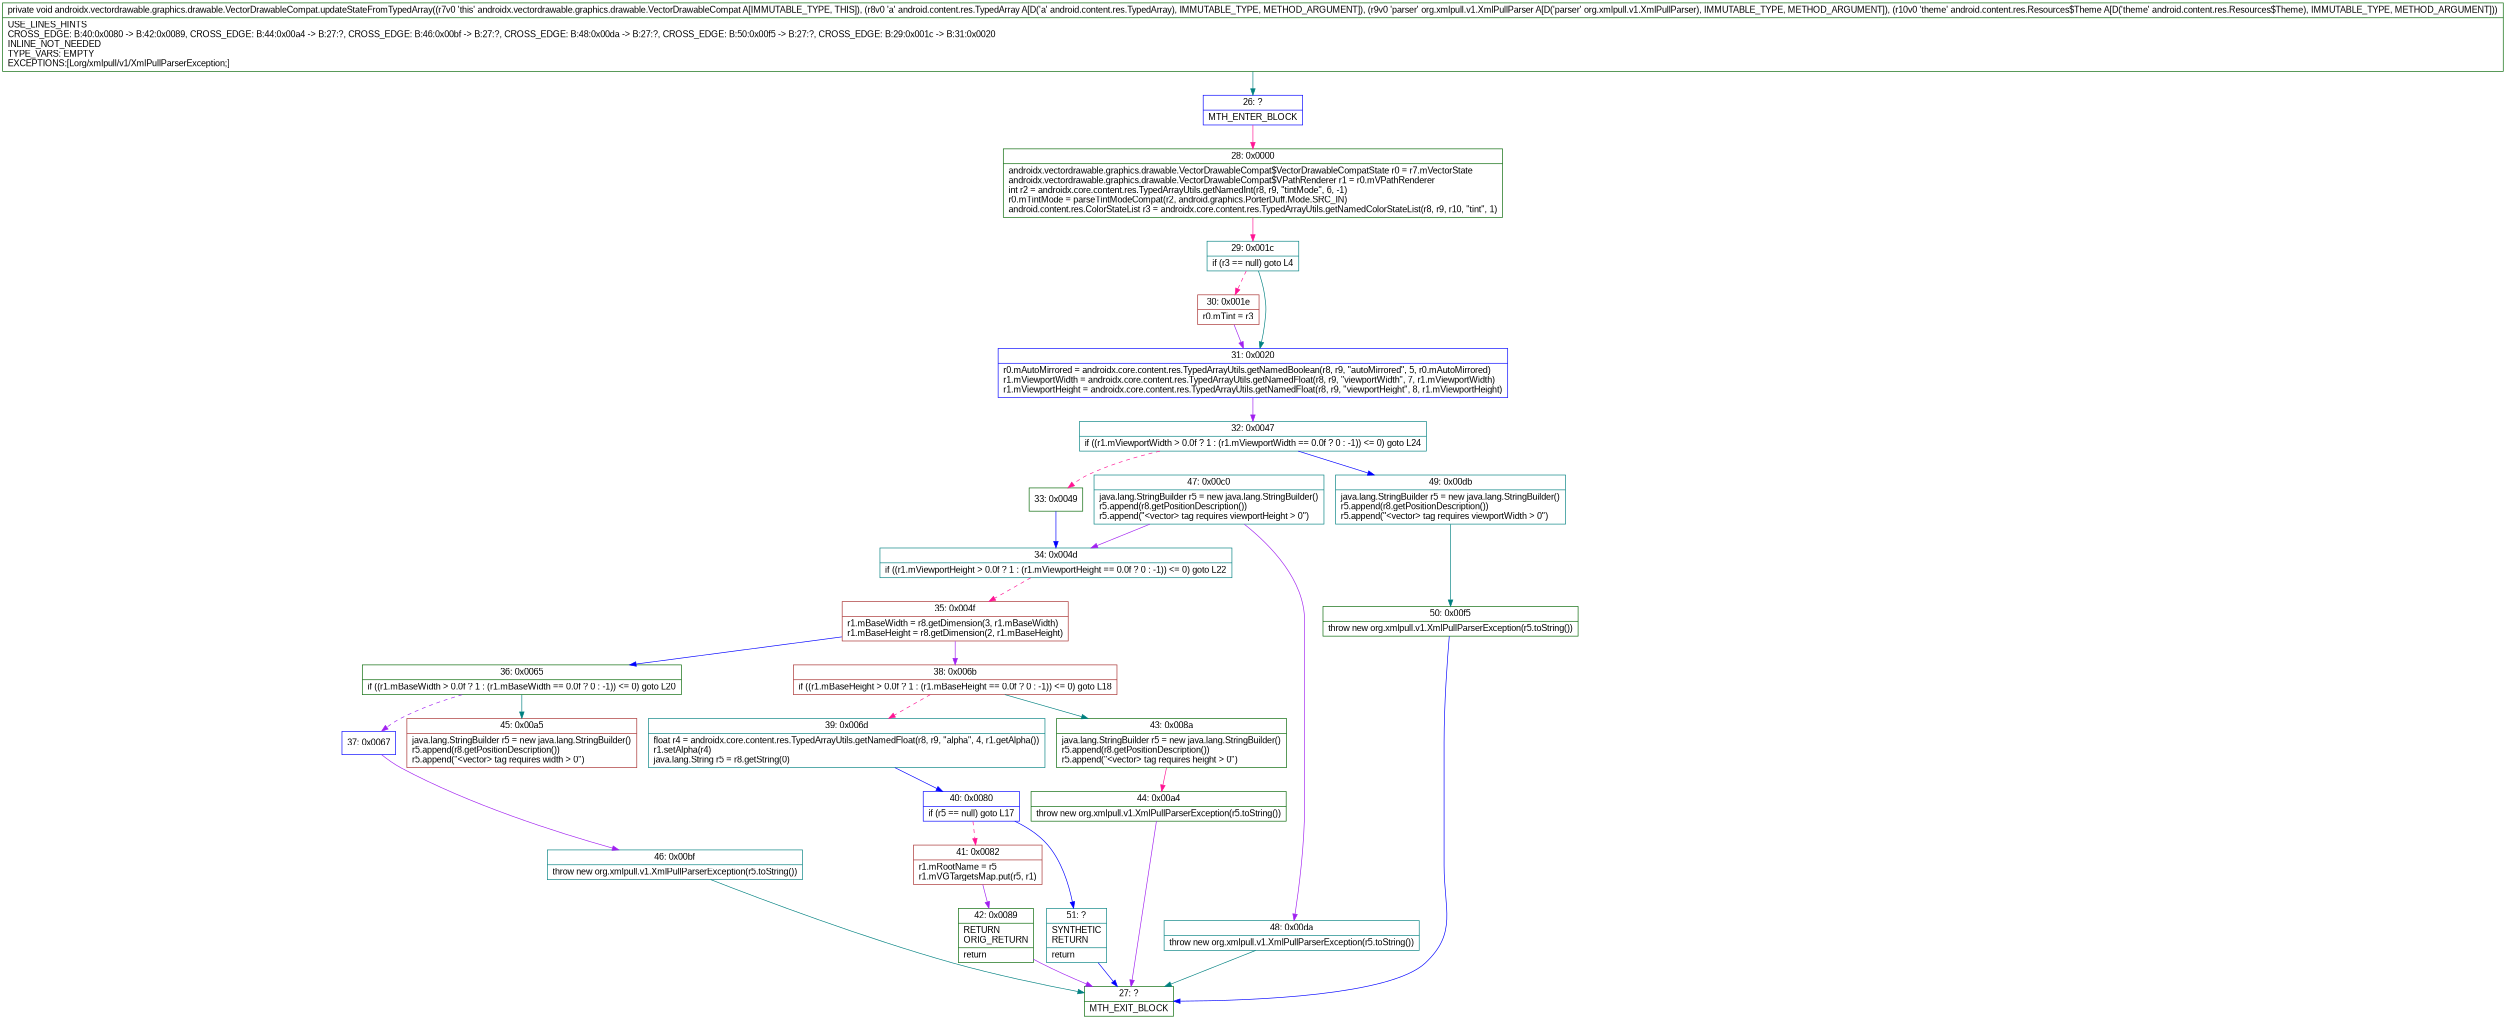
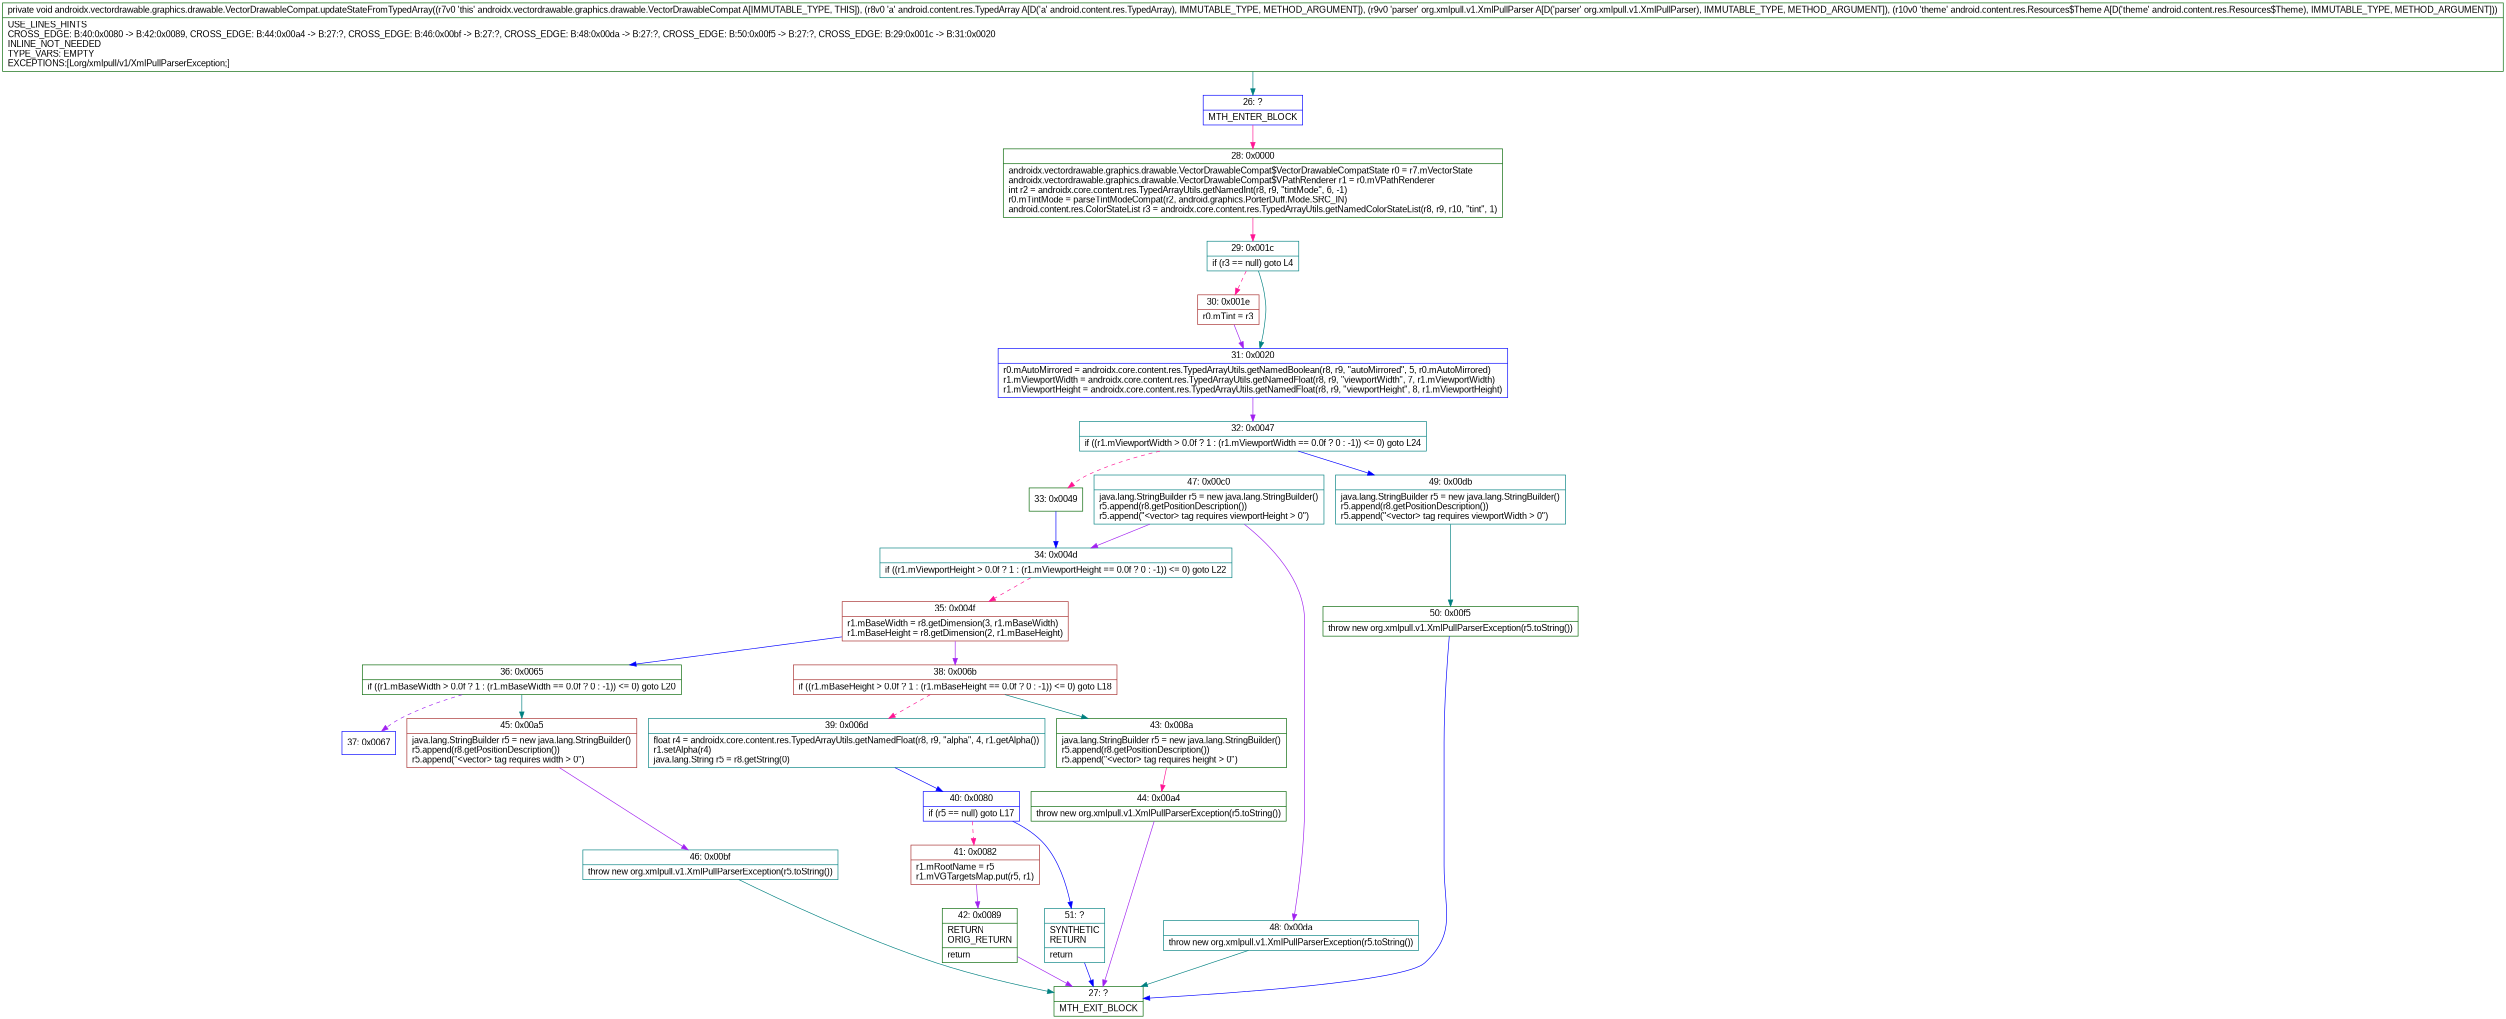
(494, 809) -> (621, 807)
